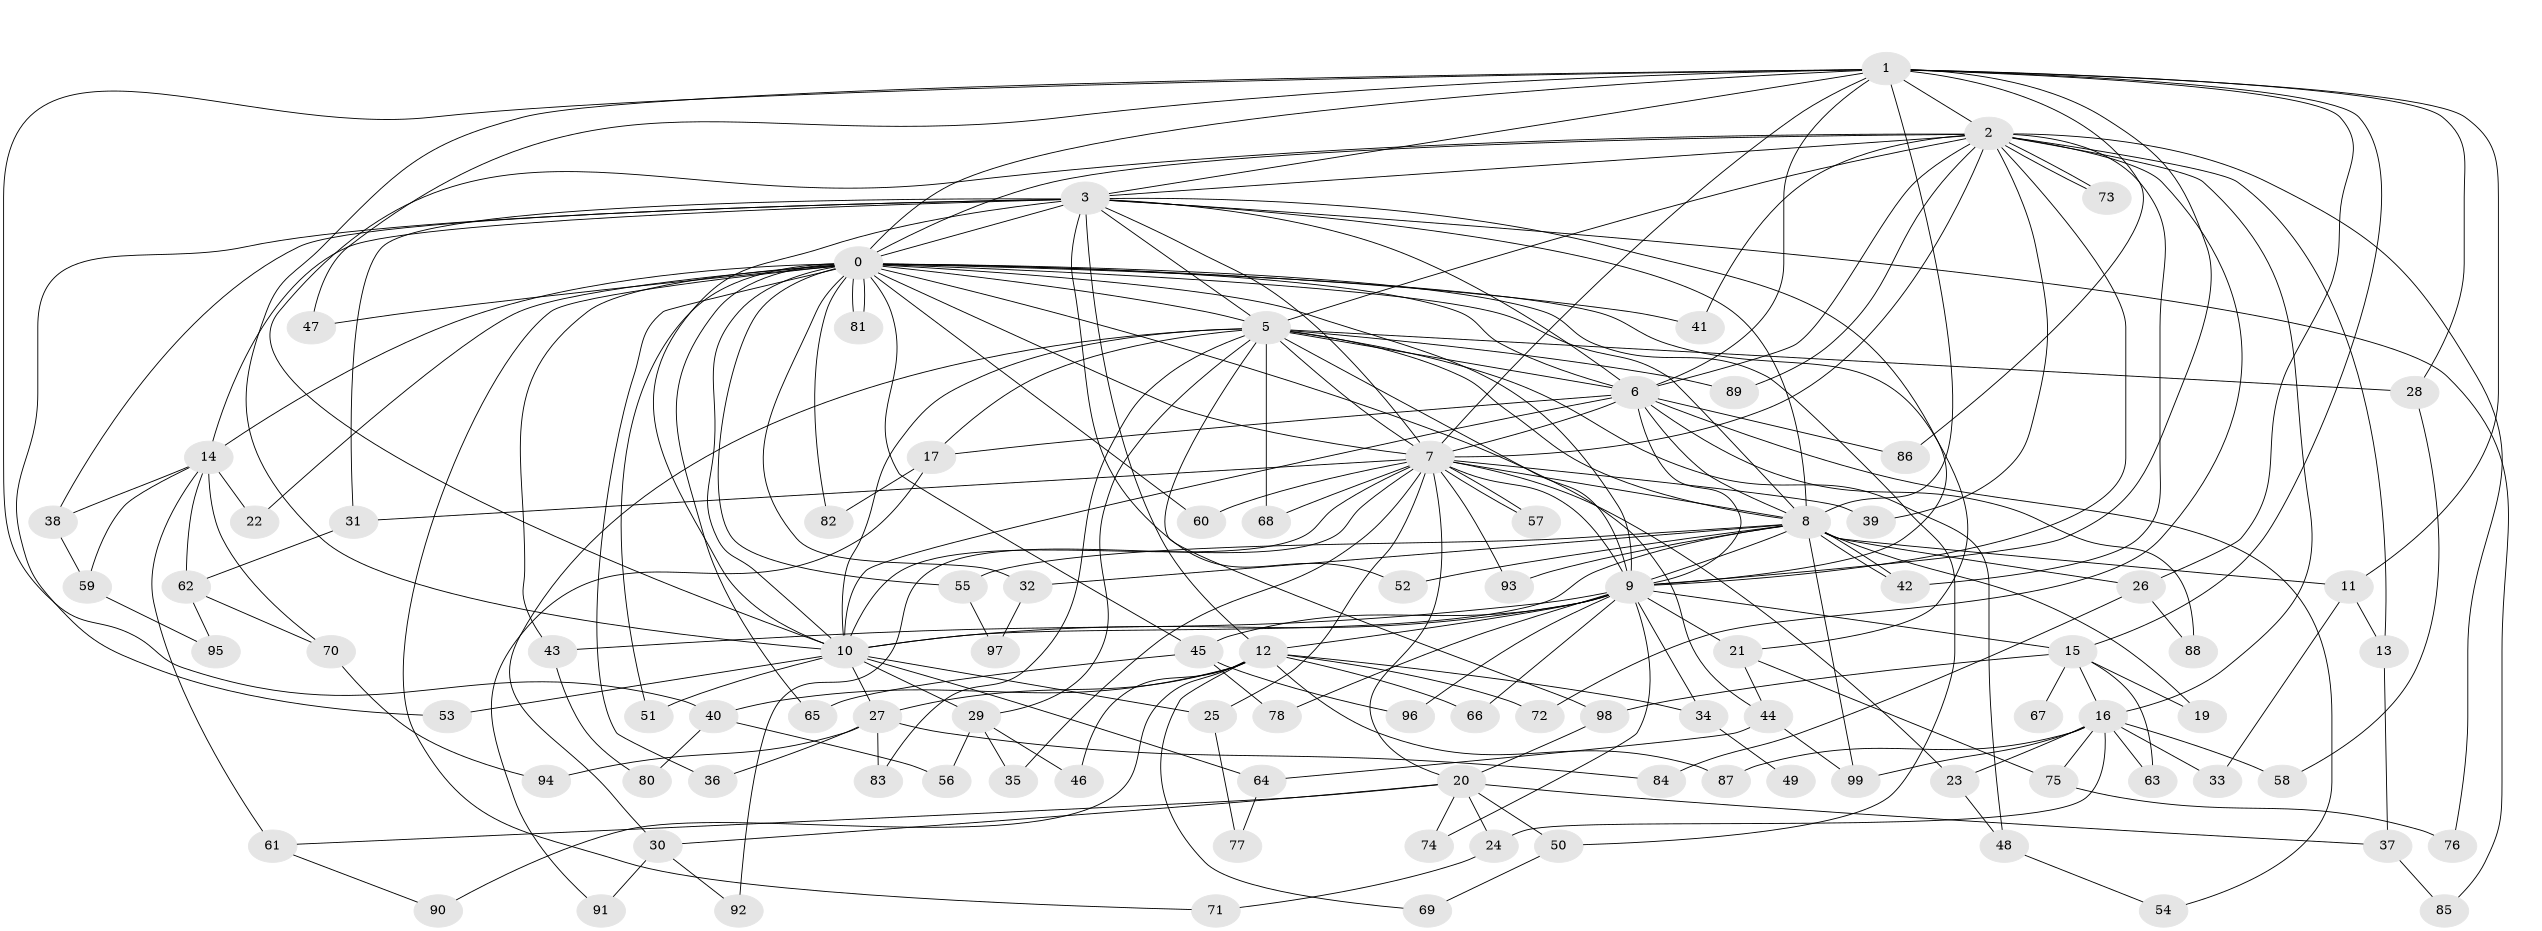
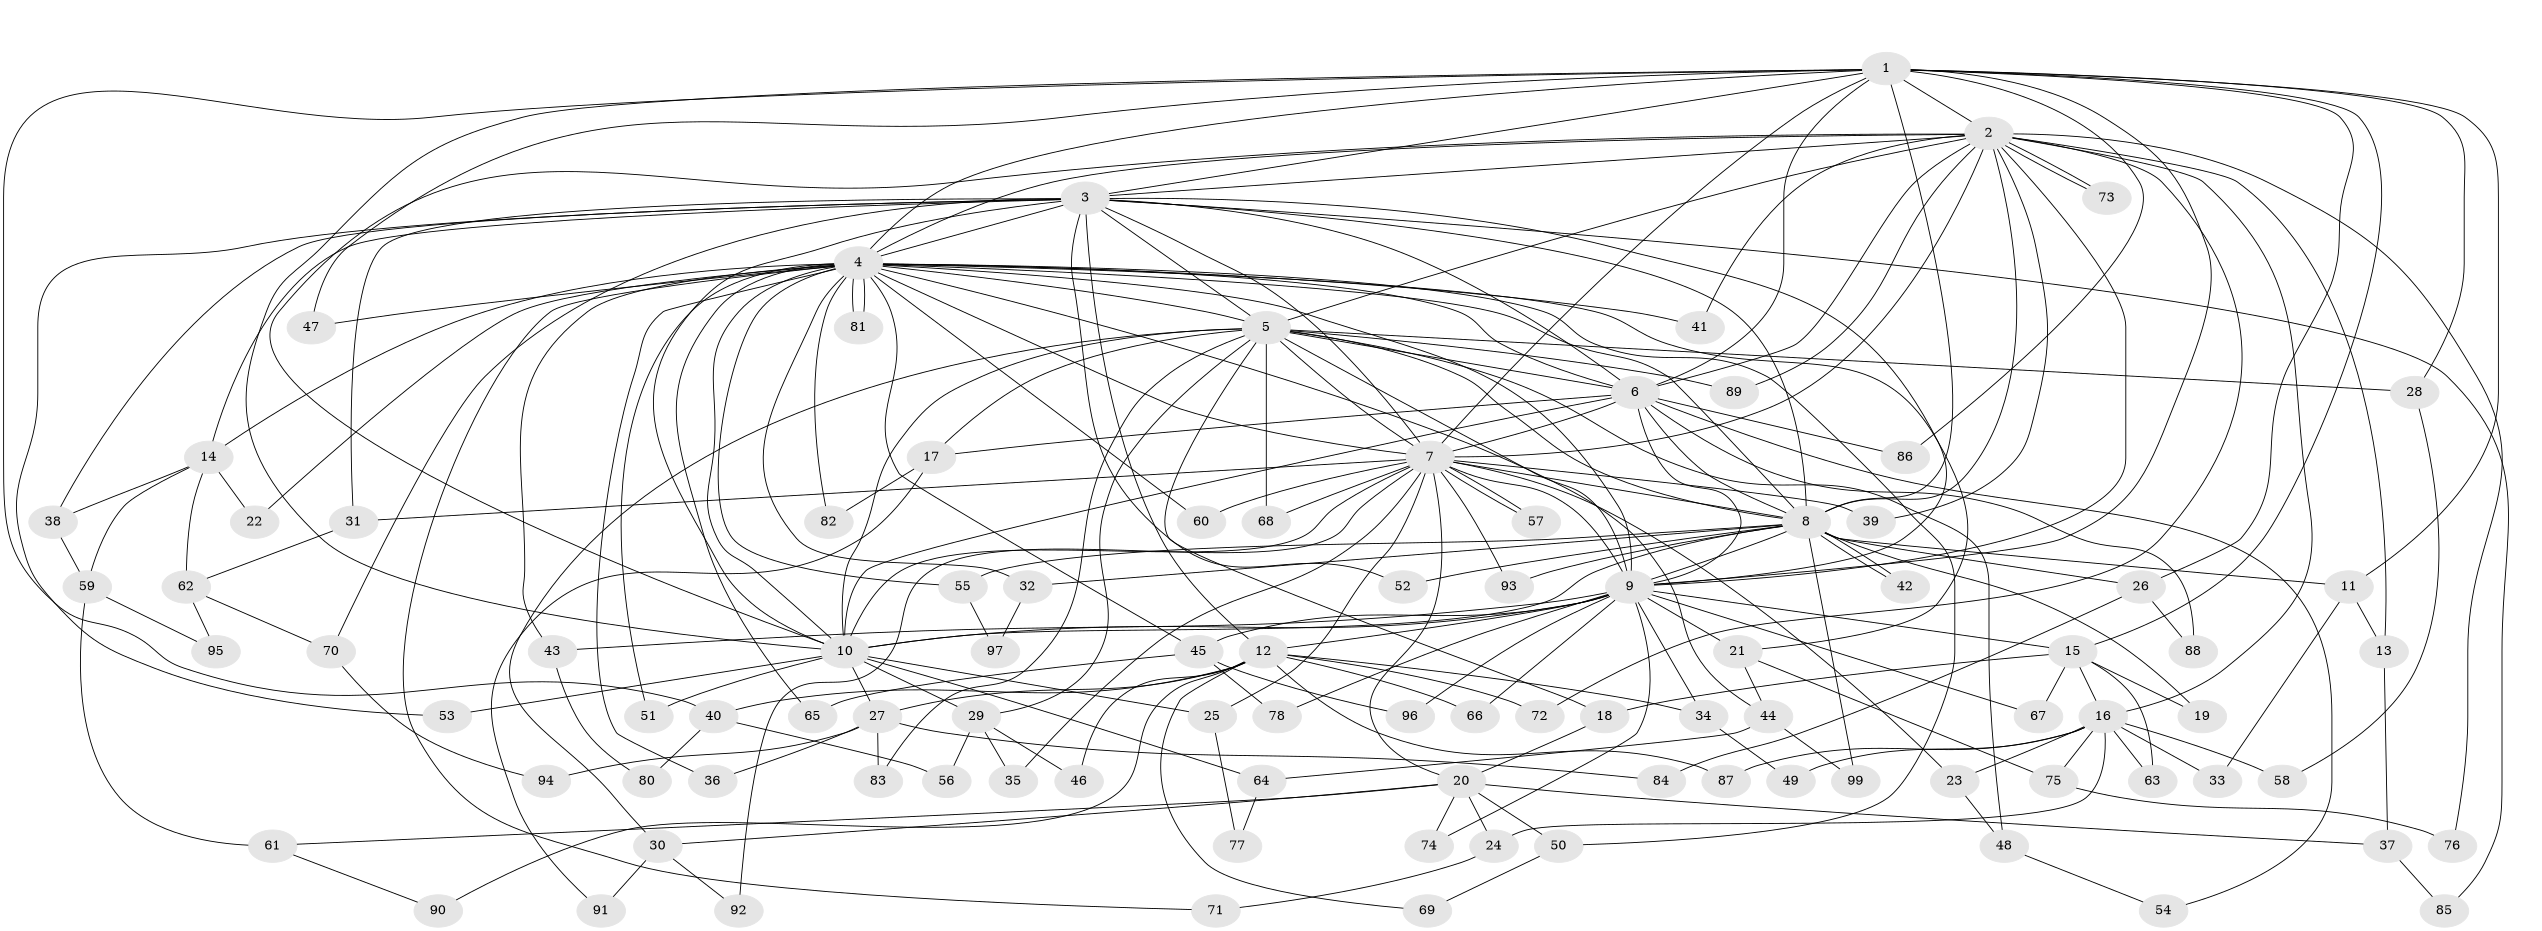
(859, 263) -> (859, 263)
(2160, 399) -> (2007, 391)
(245, 573) -> (658, 269)
(167, 647) -> (103, 772)
none -> (1843, 655)
(1605, 717) -> (1605, 717)
(1972, 756) -> (1947, 749)
